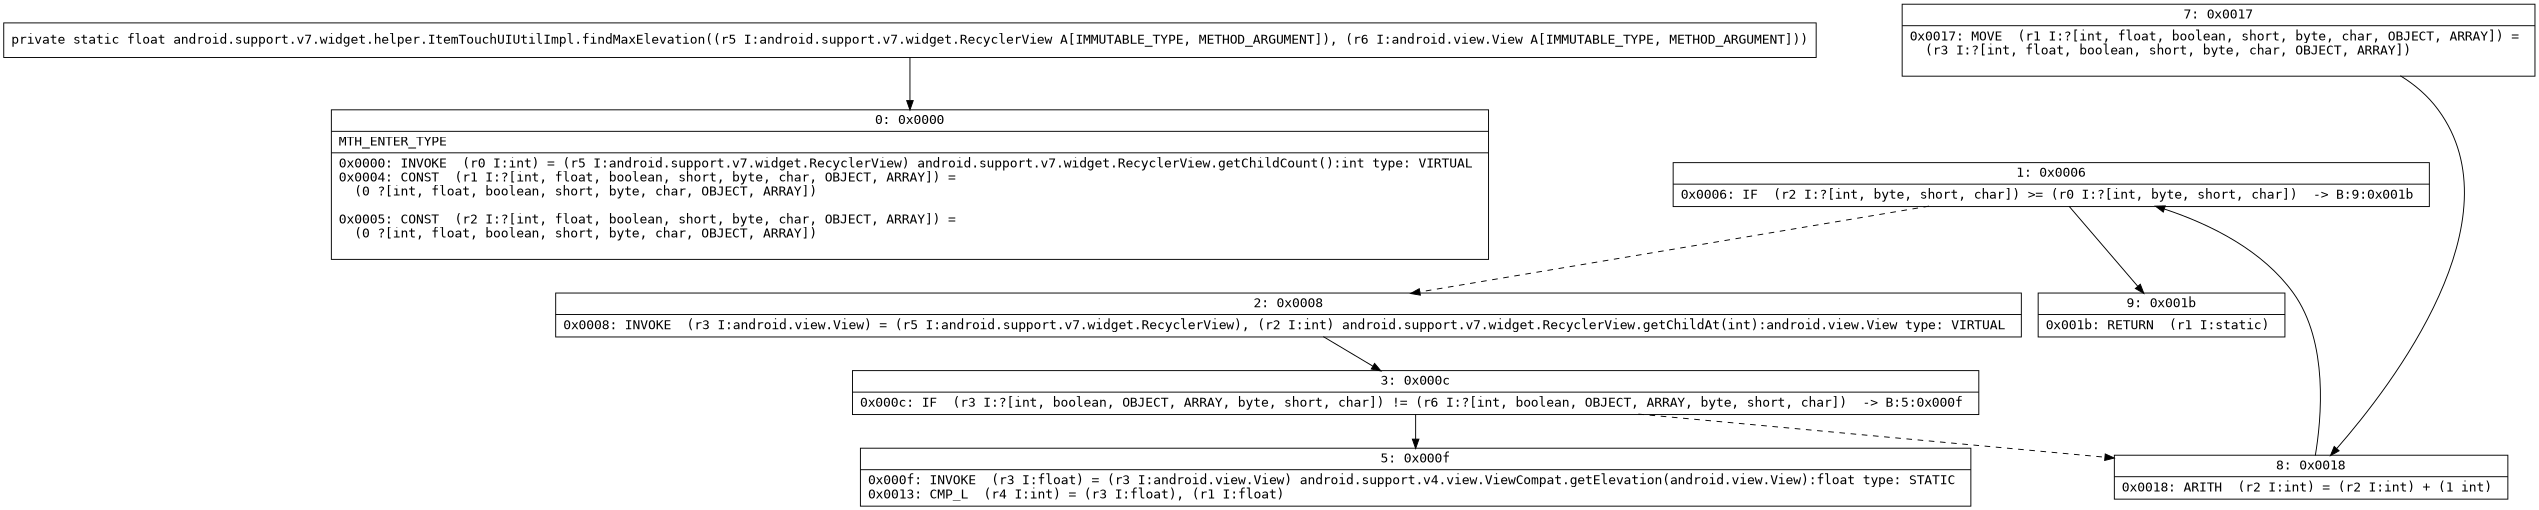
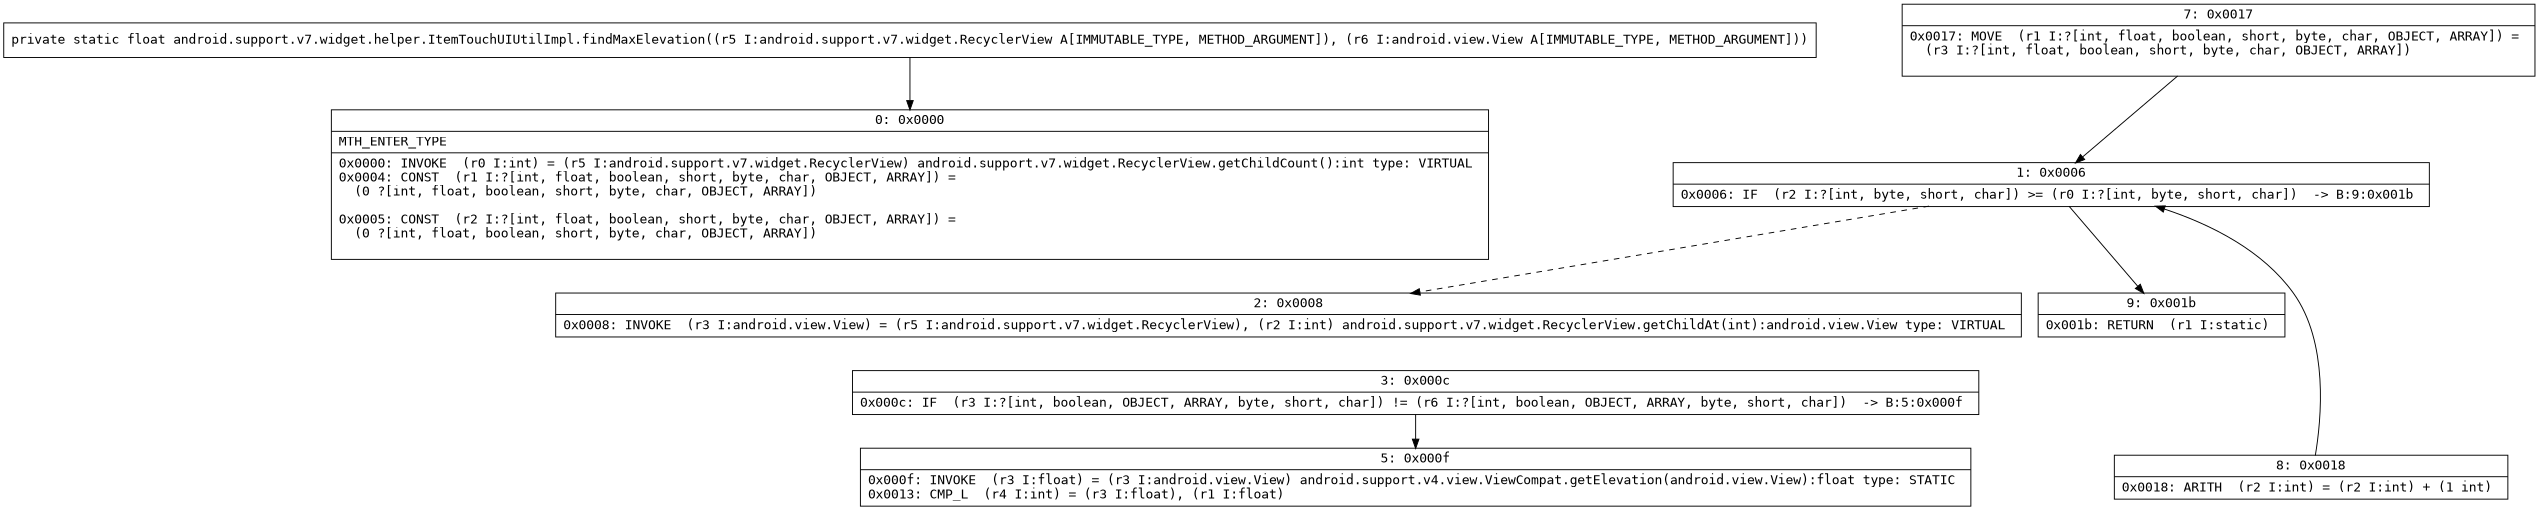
(2450, 267) -> (2130, 116)
(1348, 351) -> none
(1872, 436) -> none
